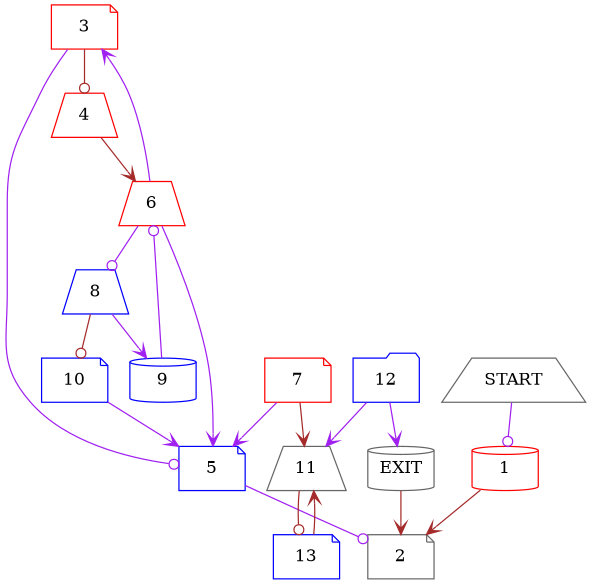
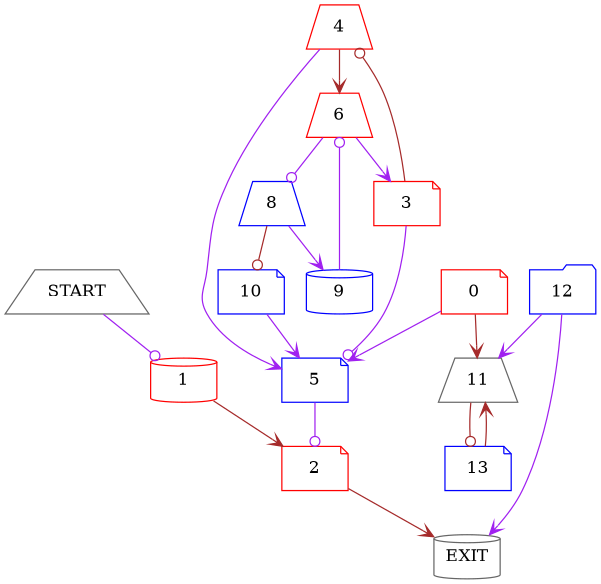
(200, 327) -> (217, 208)
(298, 380) -> (474, 292)
(401, 507) -> (386, 510)
(401, 557) -> (315, 468)
